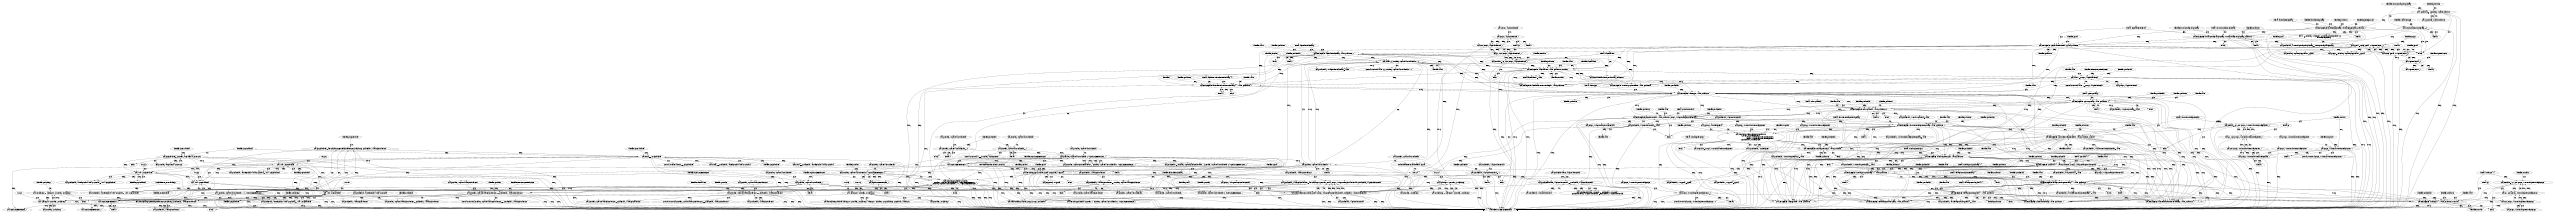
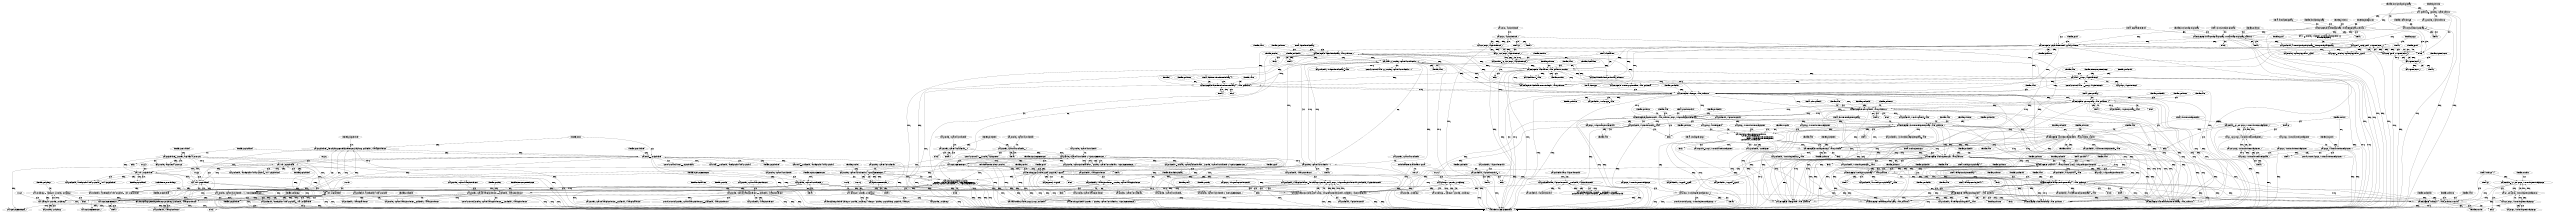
(2431, 16) -> (2391, 14)
(2403, 42) -> (2403, 42)
none -> (1802, 45)
none -> (2402, 58)
(1532, 78) -> (1532, 78)
(1443, 100) -> (1446, 134)
none -> (1601, 102)
(1456, 109) -> (2207, 127)
none -> (576, 137)
(679, 165) -> (679, 165)
(1309, 168) -> none
none -> (1878, 183)
